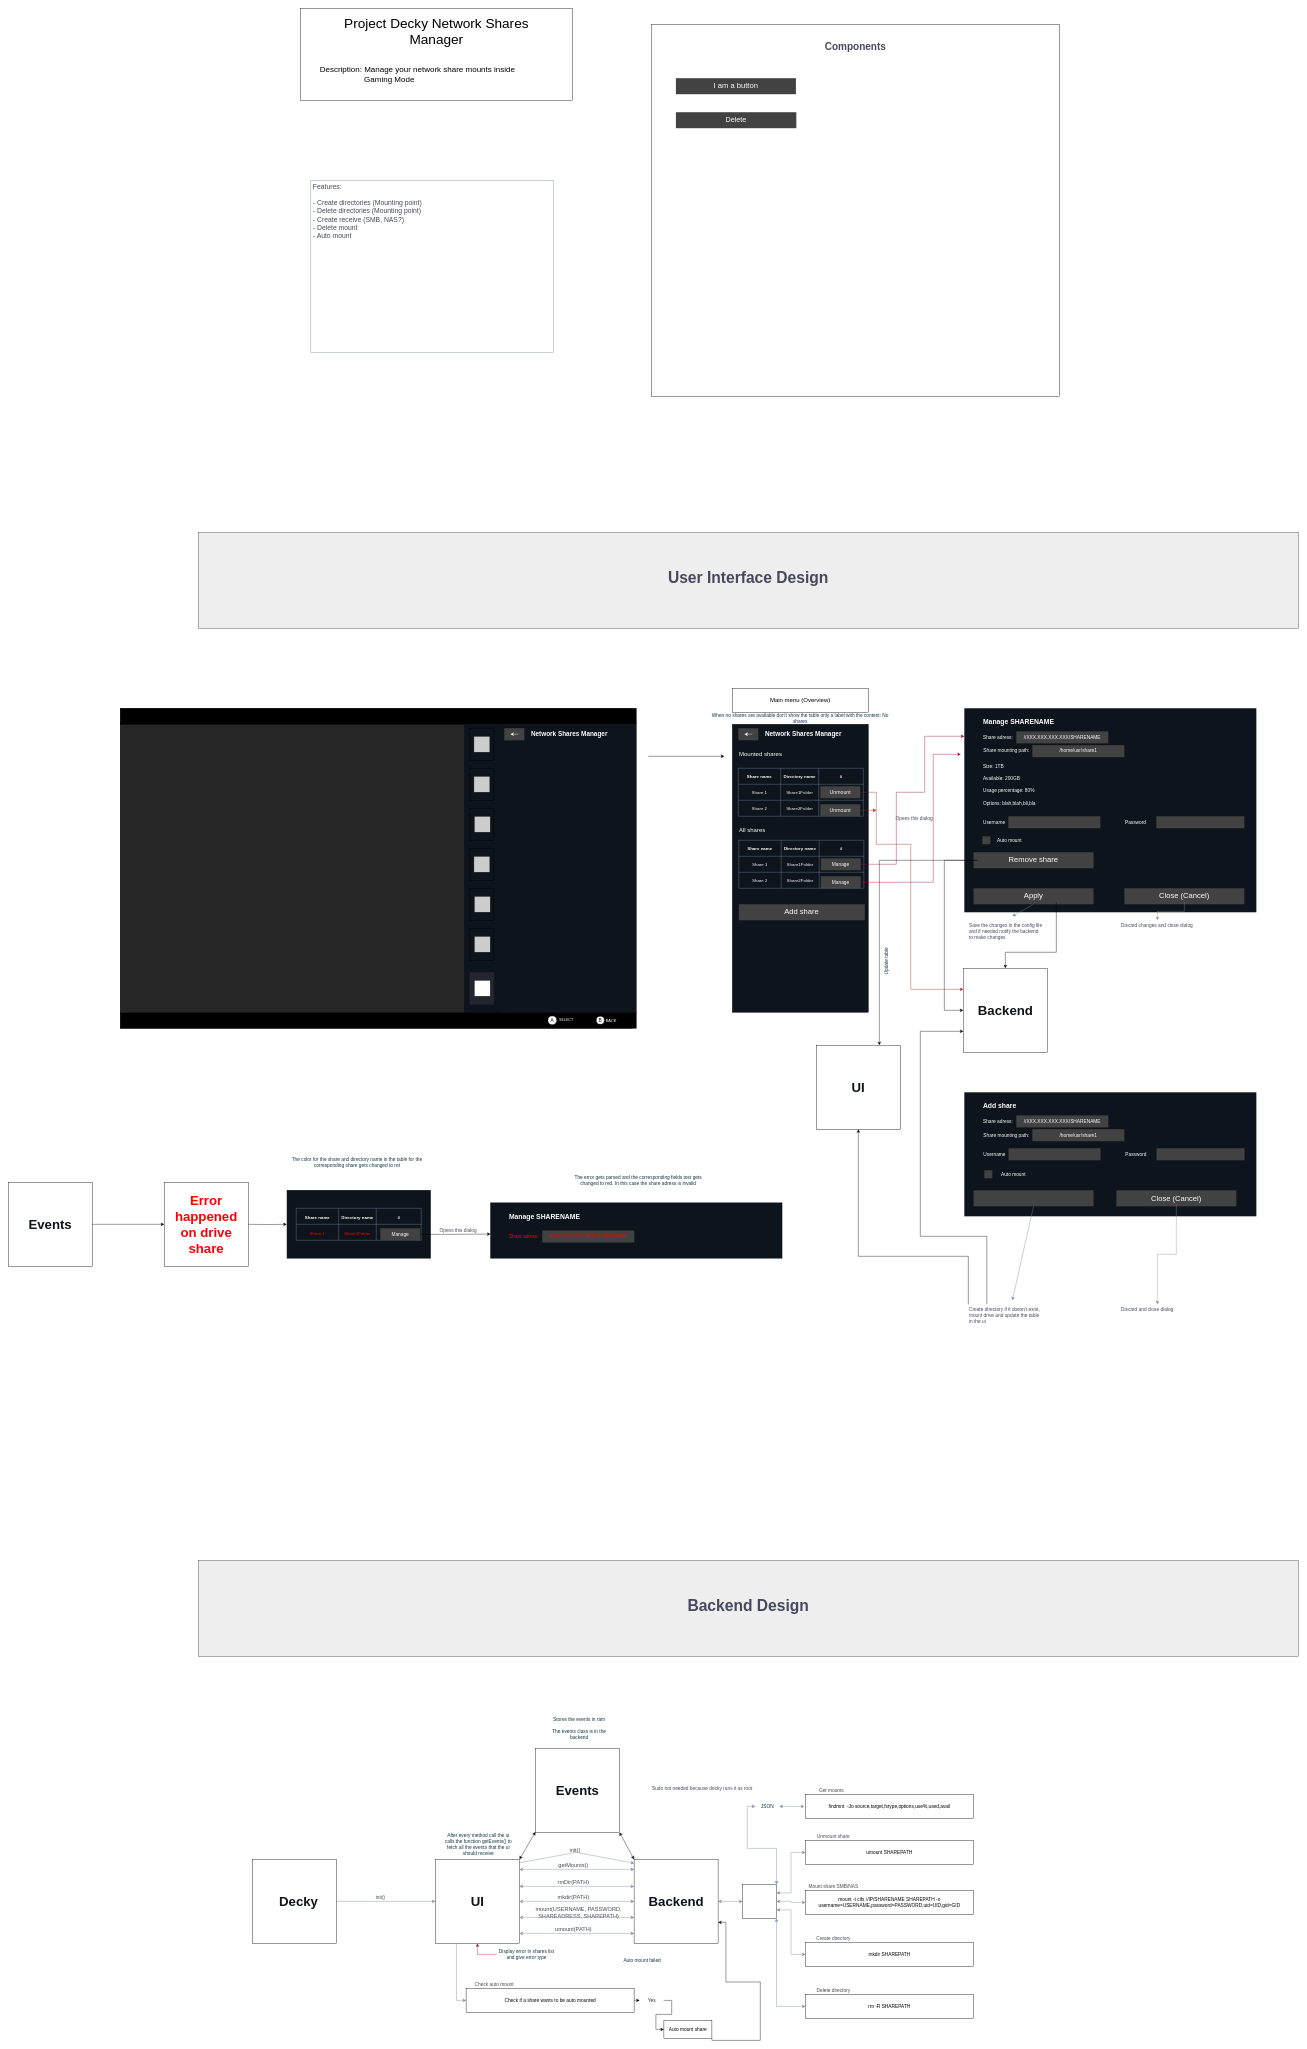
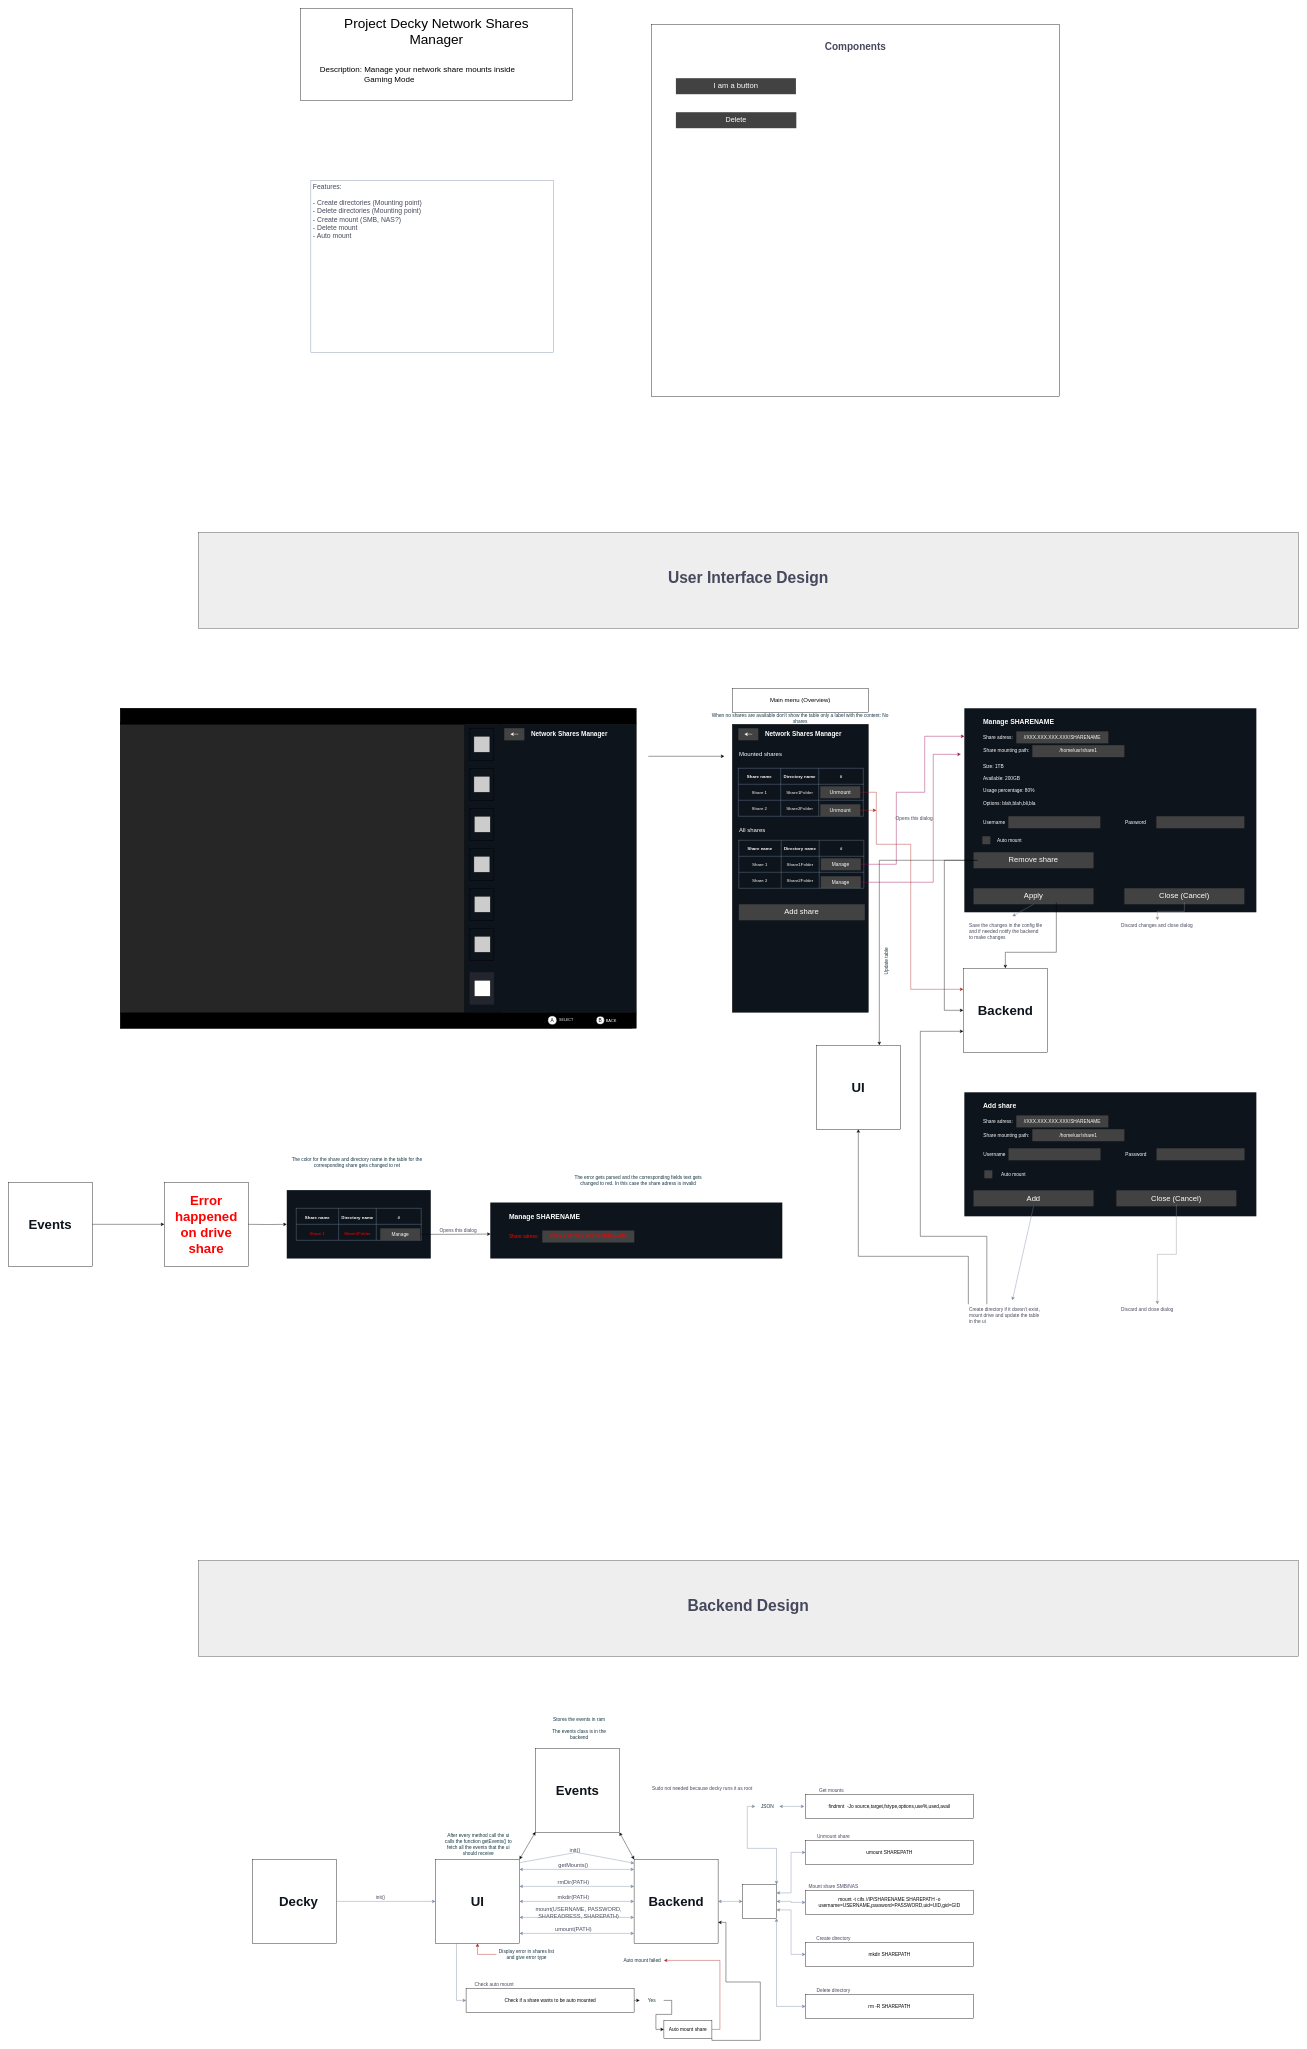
(376, 207) -> (376, 207)
none -> (1033, 1198)
none -> (667, 1960)
